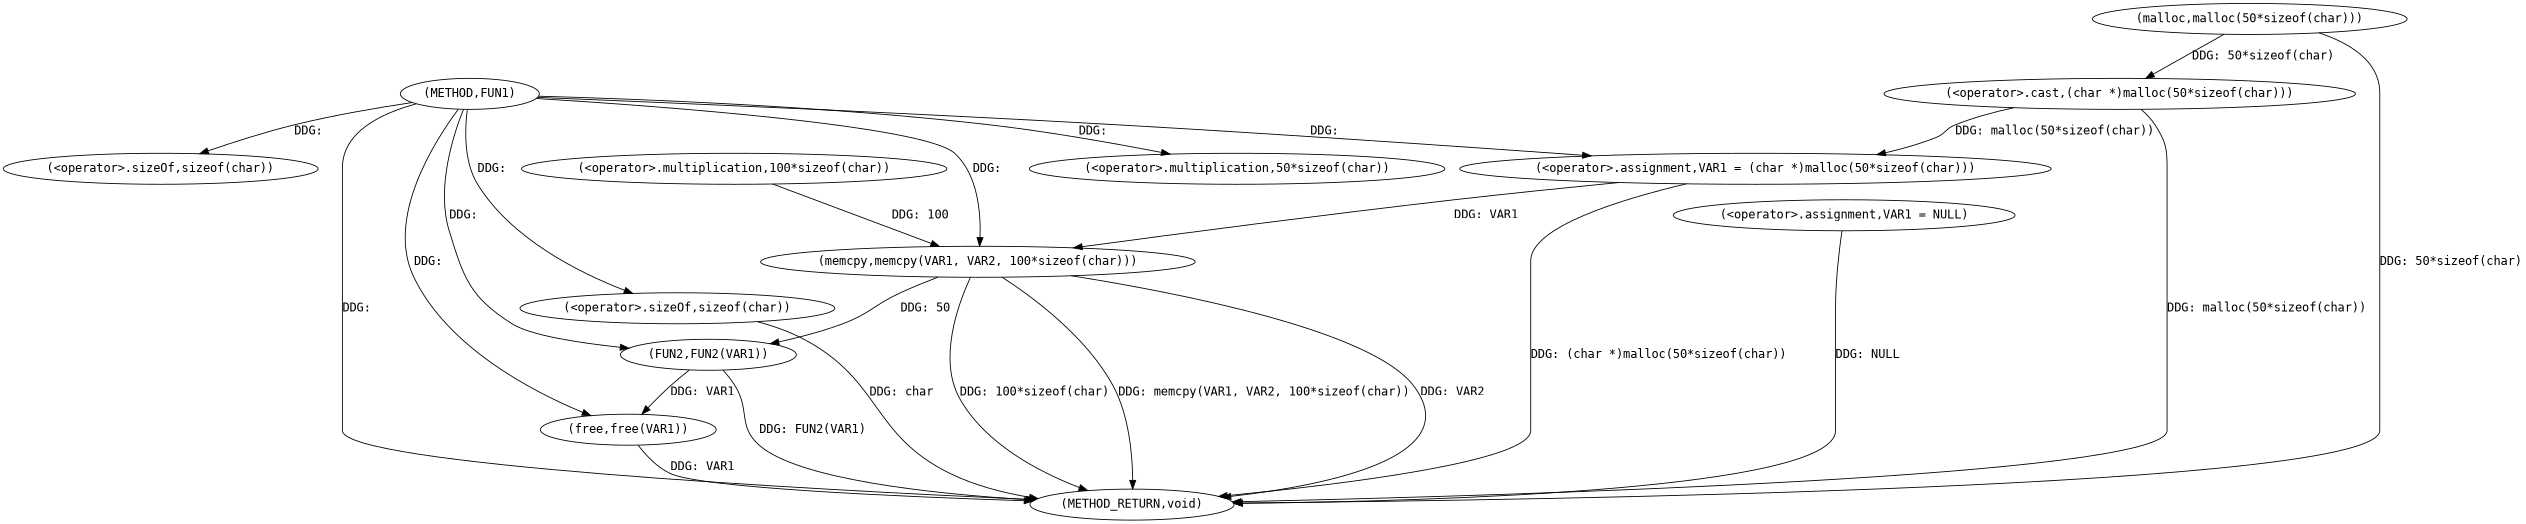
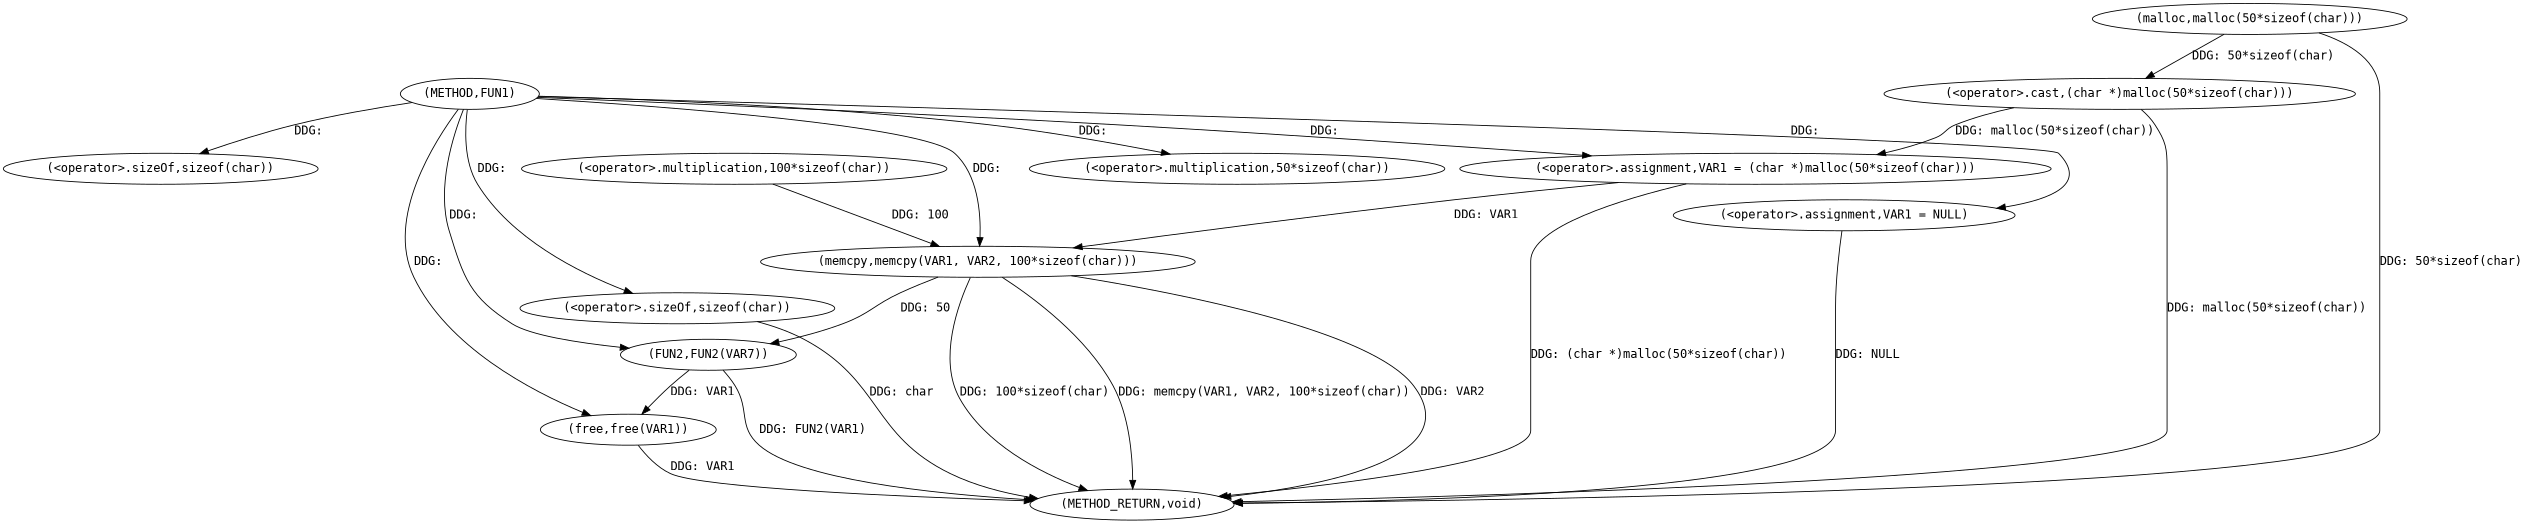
(708, 355) -> (708, 355)
(499, 464) -> (1349, 121)
